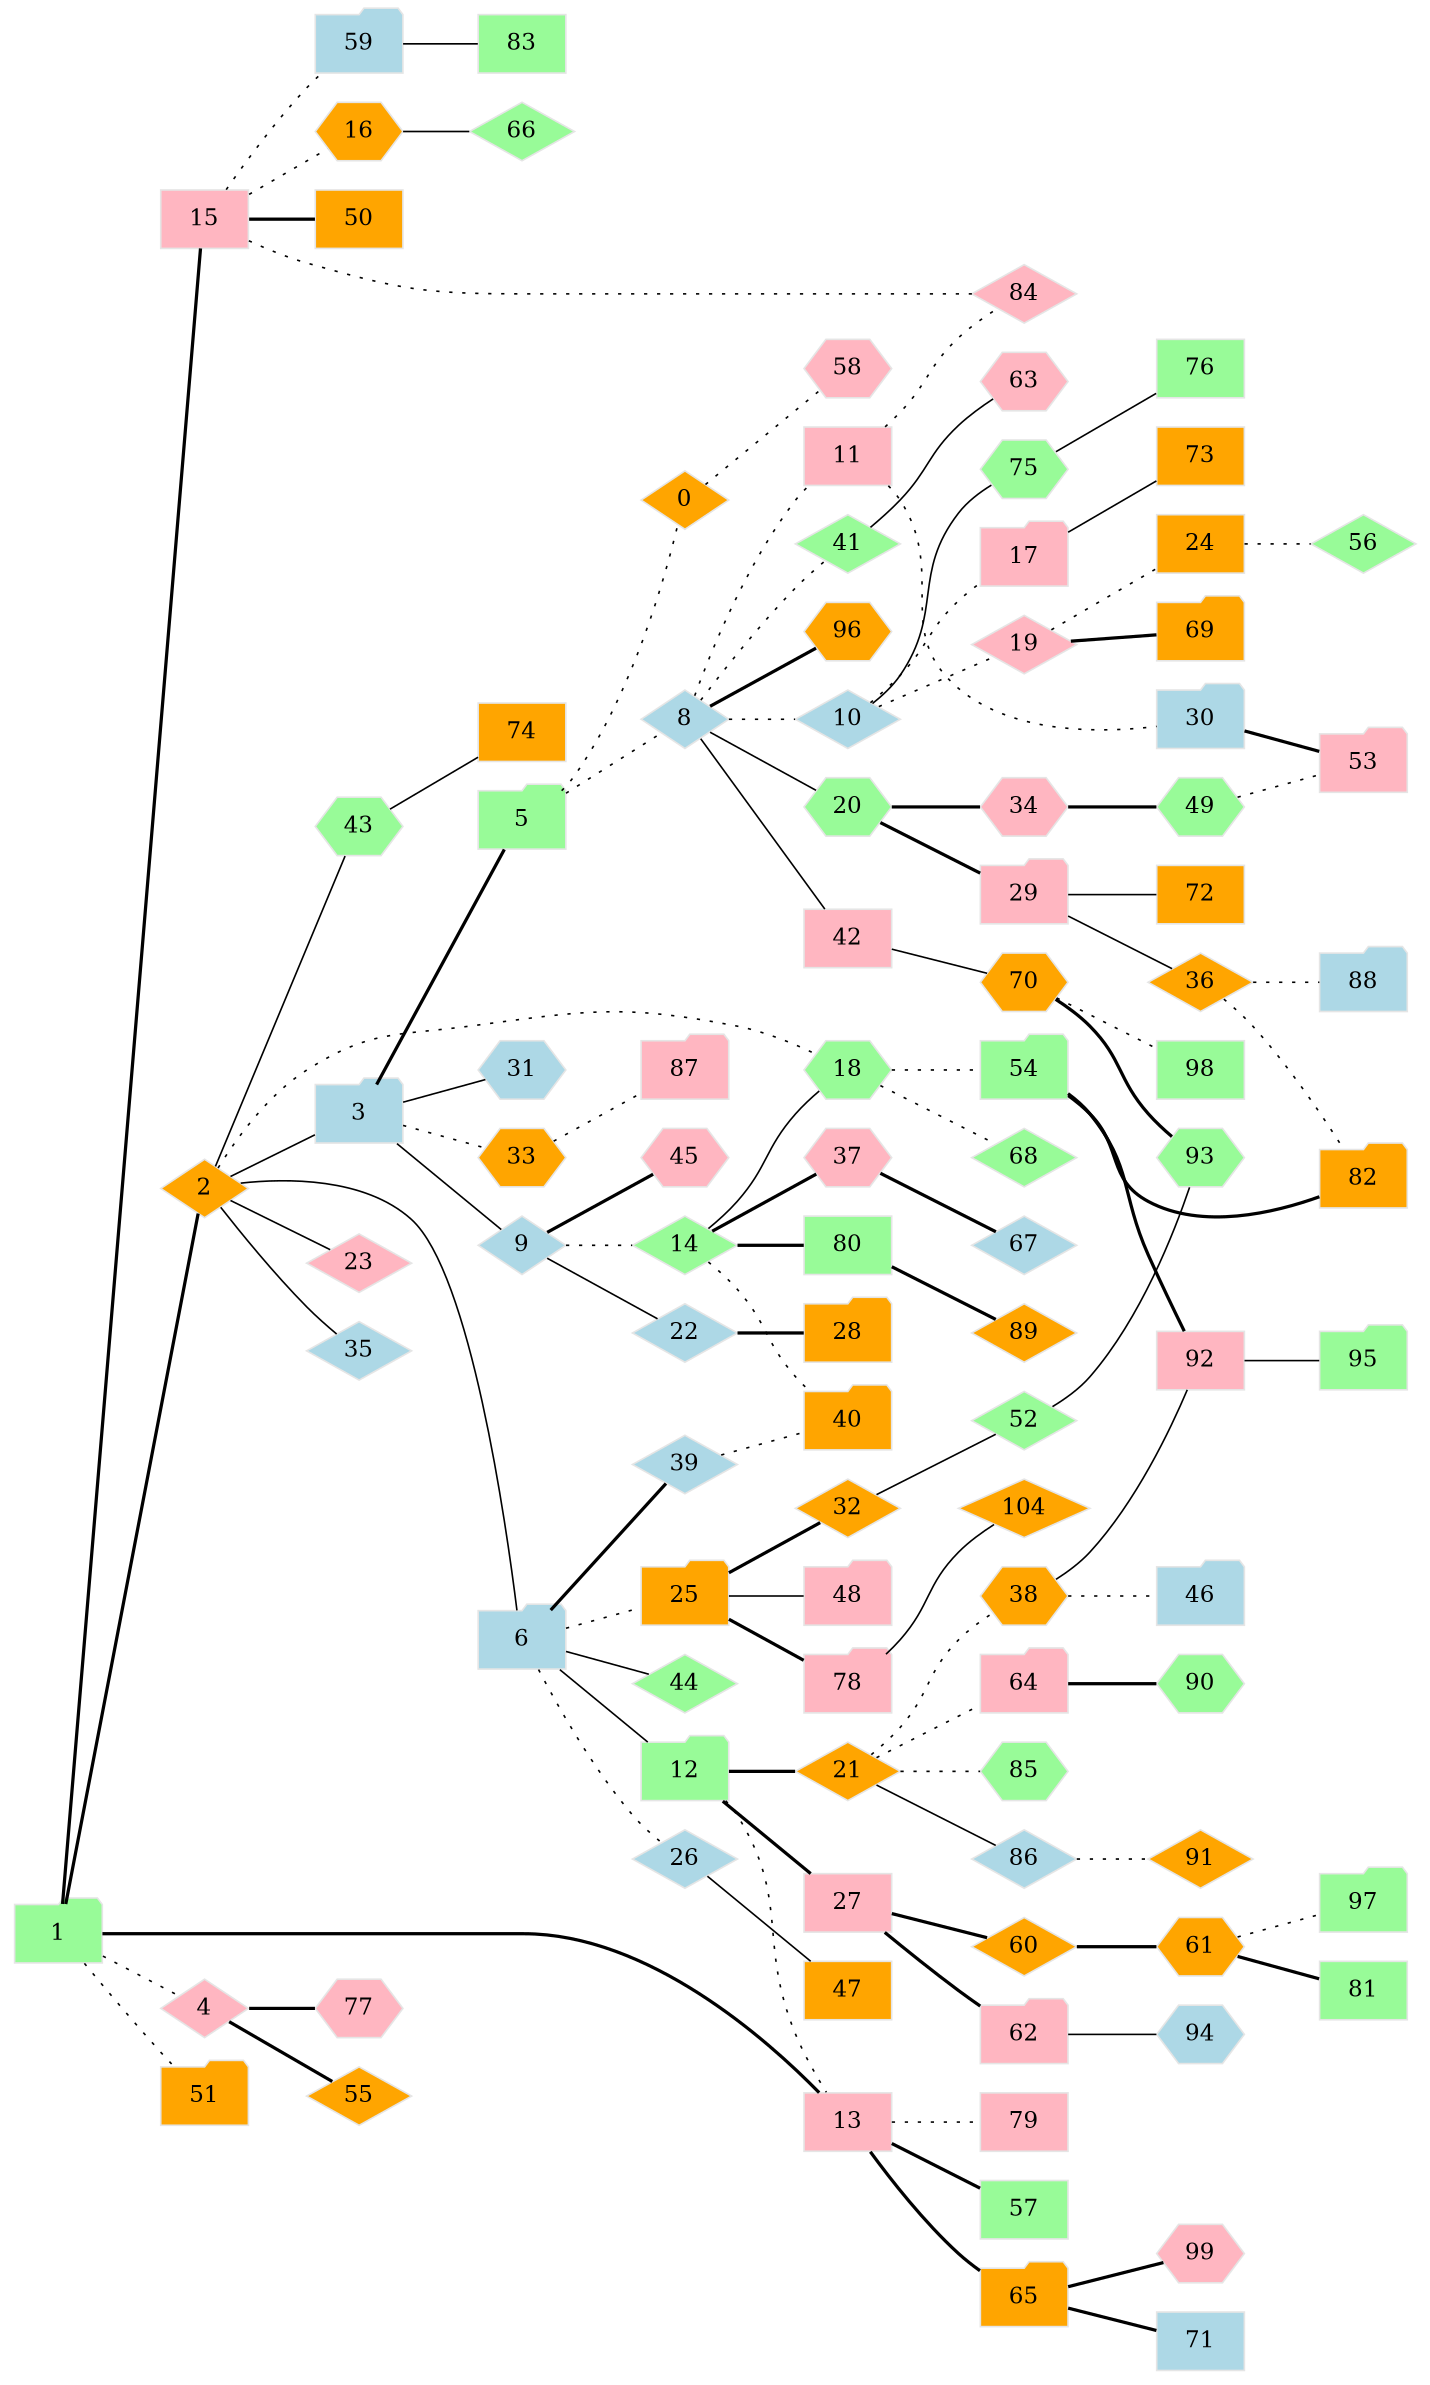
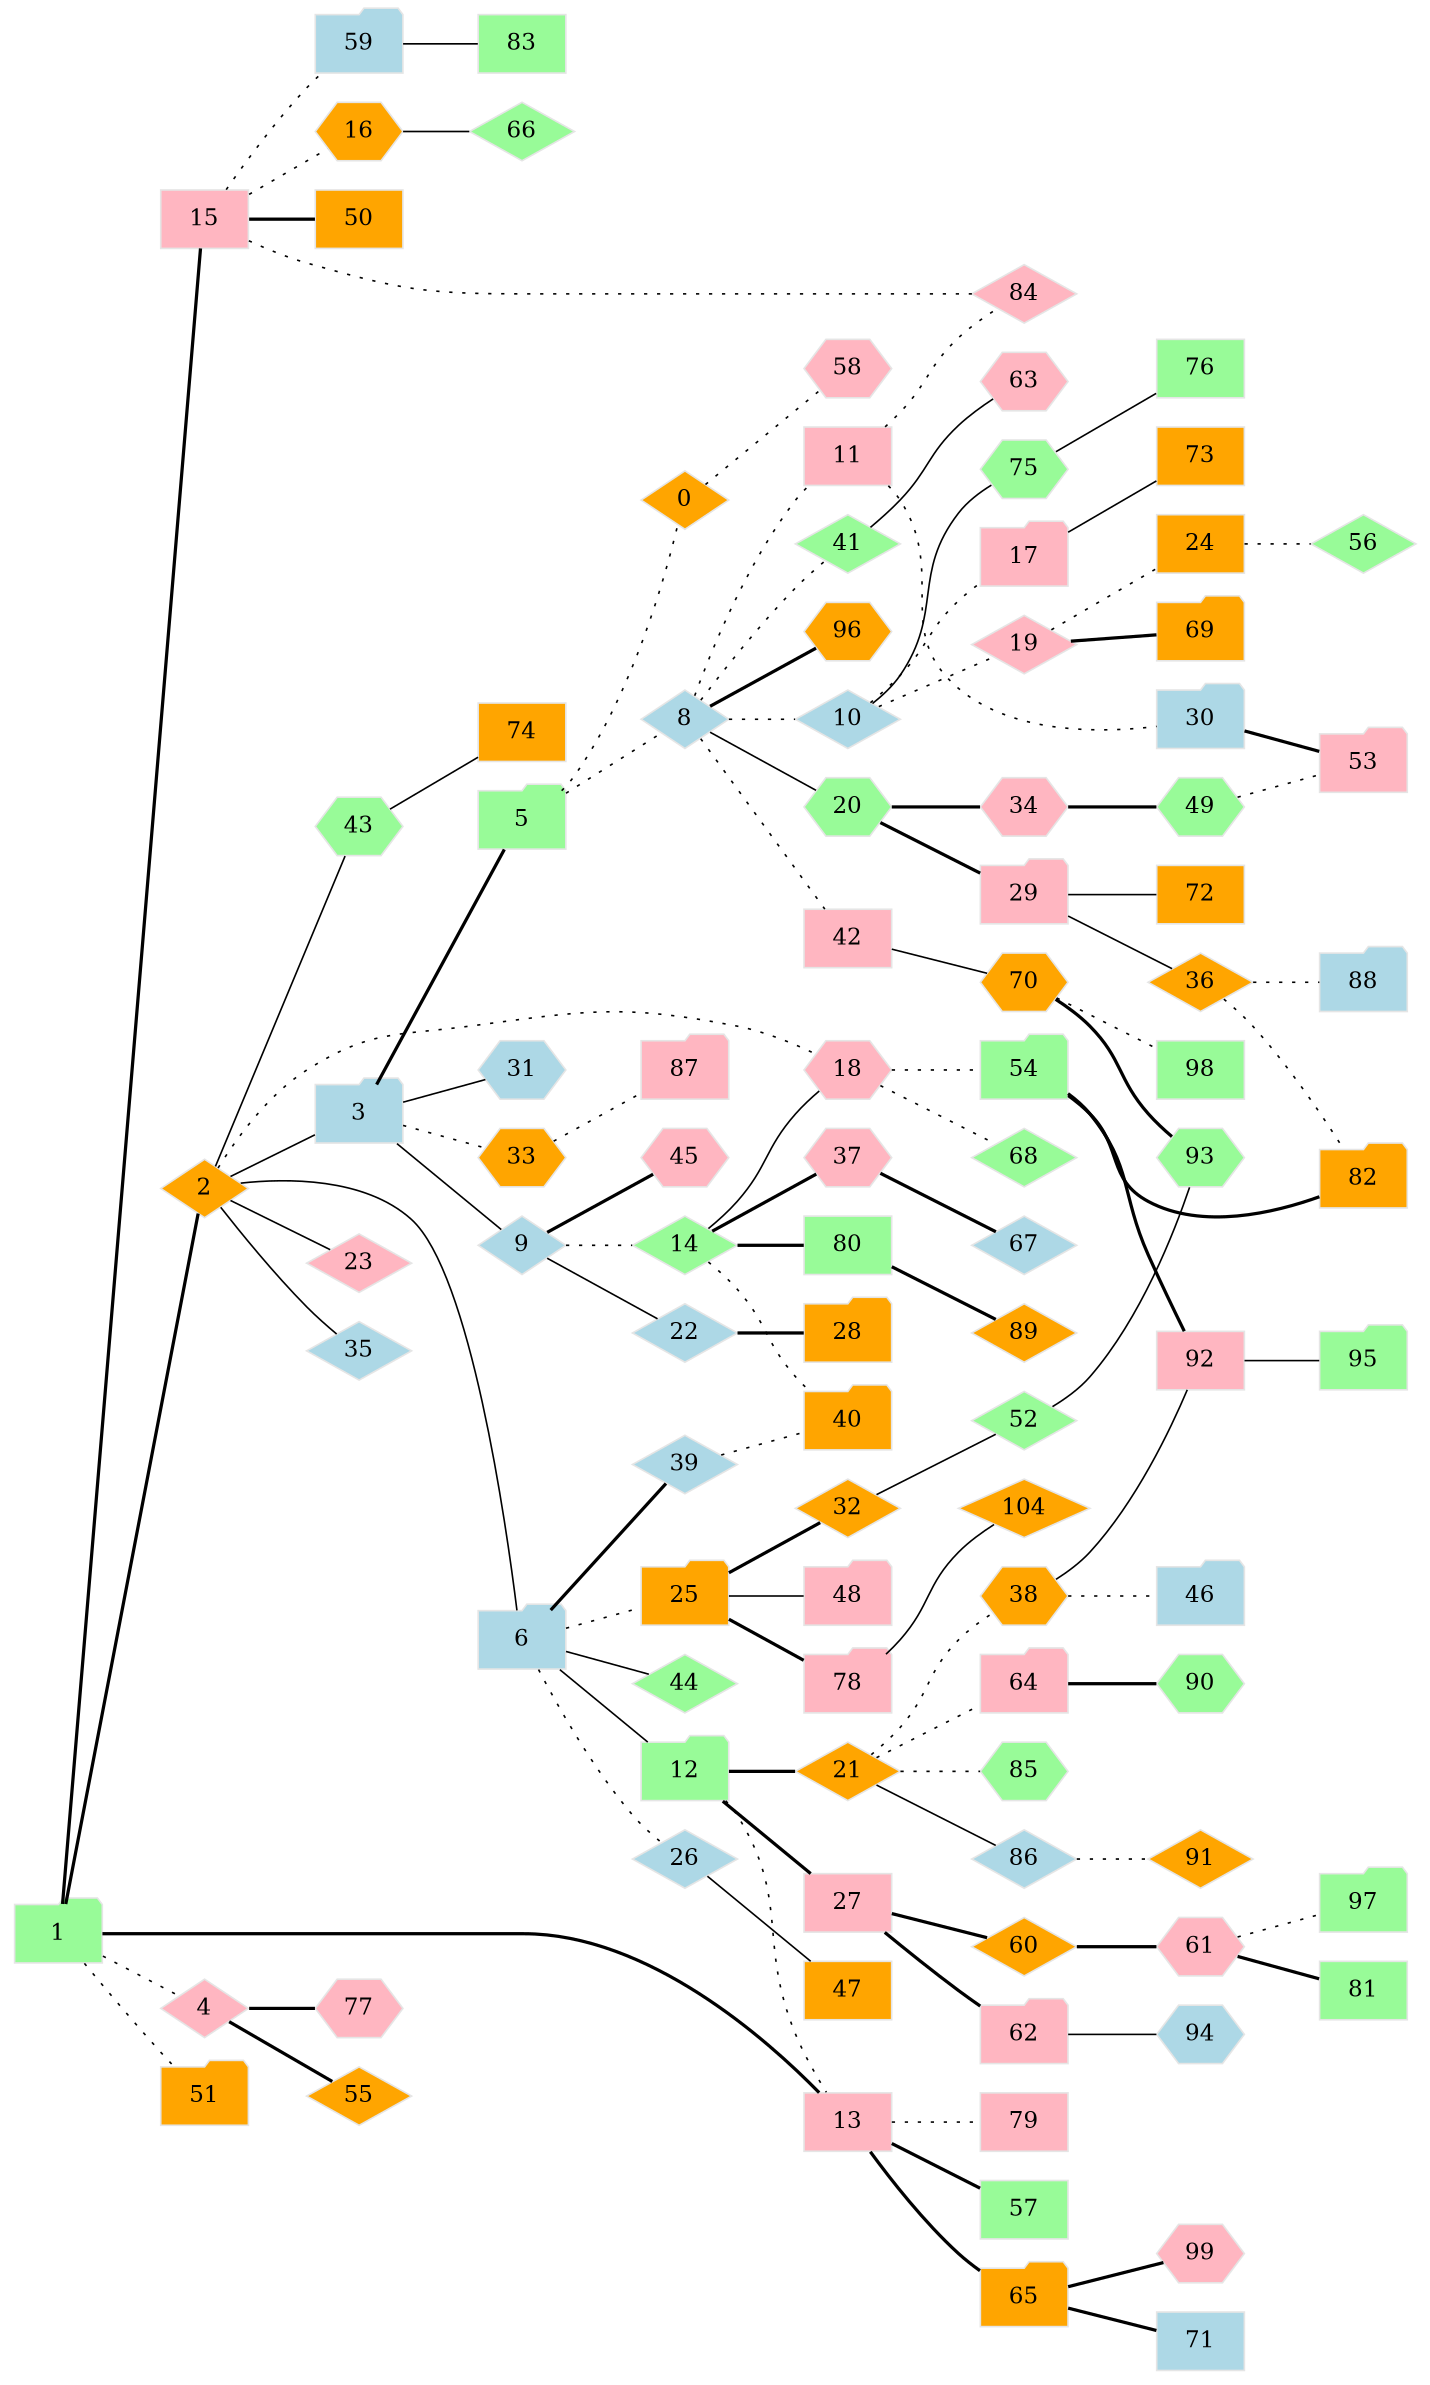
(763, 824) -> (763, 824)
(848, 1070) -> (848, 1070)
(1201, 1947) -> (1201, 1947)
